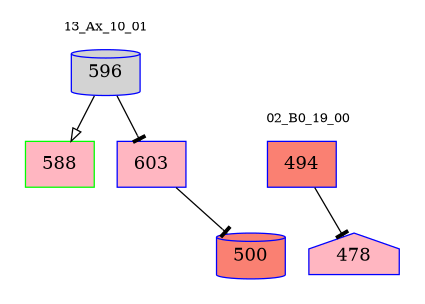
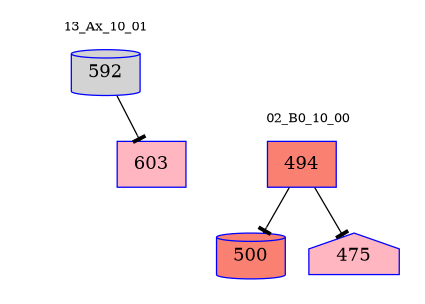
(106, 73) -> (106, 73)
(308, 119) -> (308, 119)
(60, 164) -> none
(198, 207) -> (278, 207)
(354, 256) -> (354, 256)
